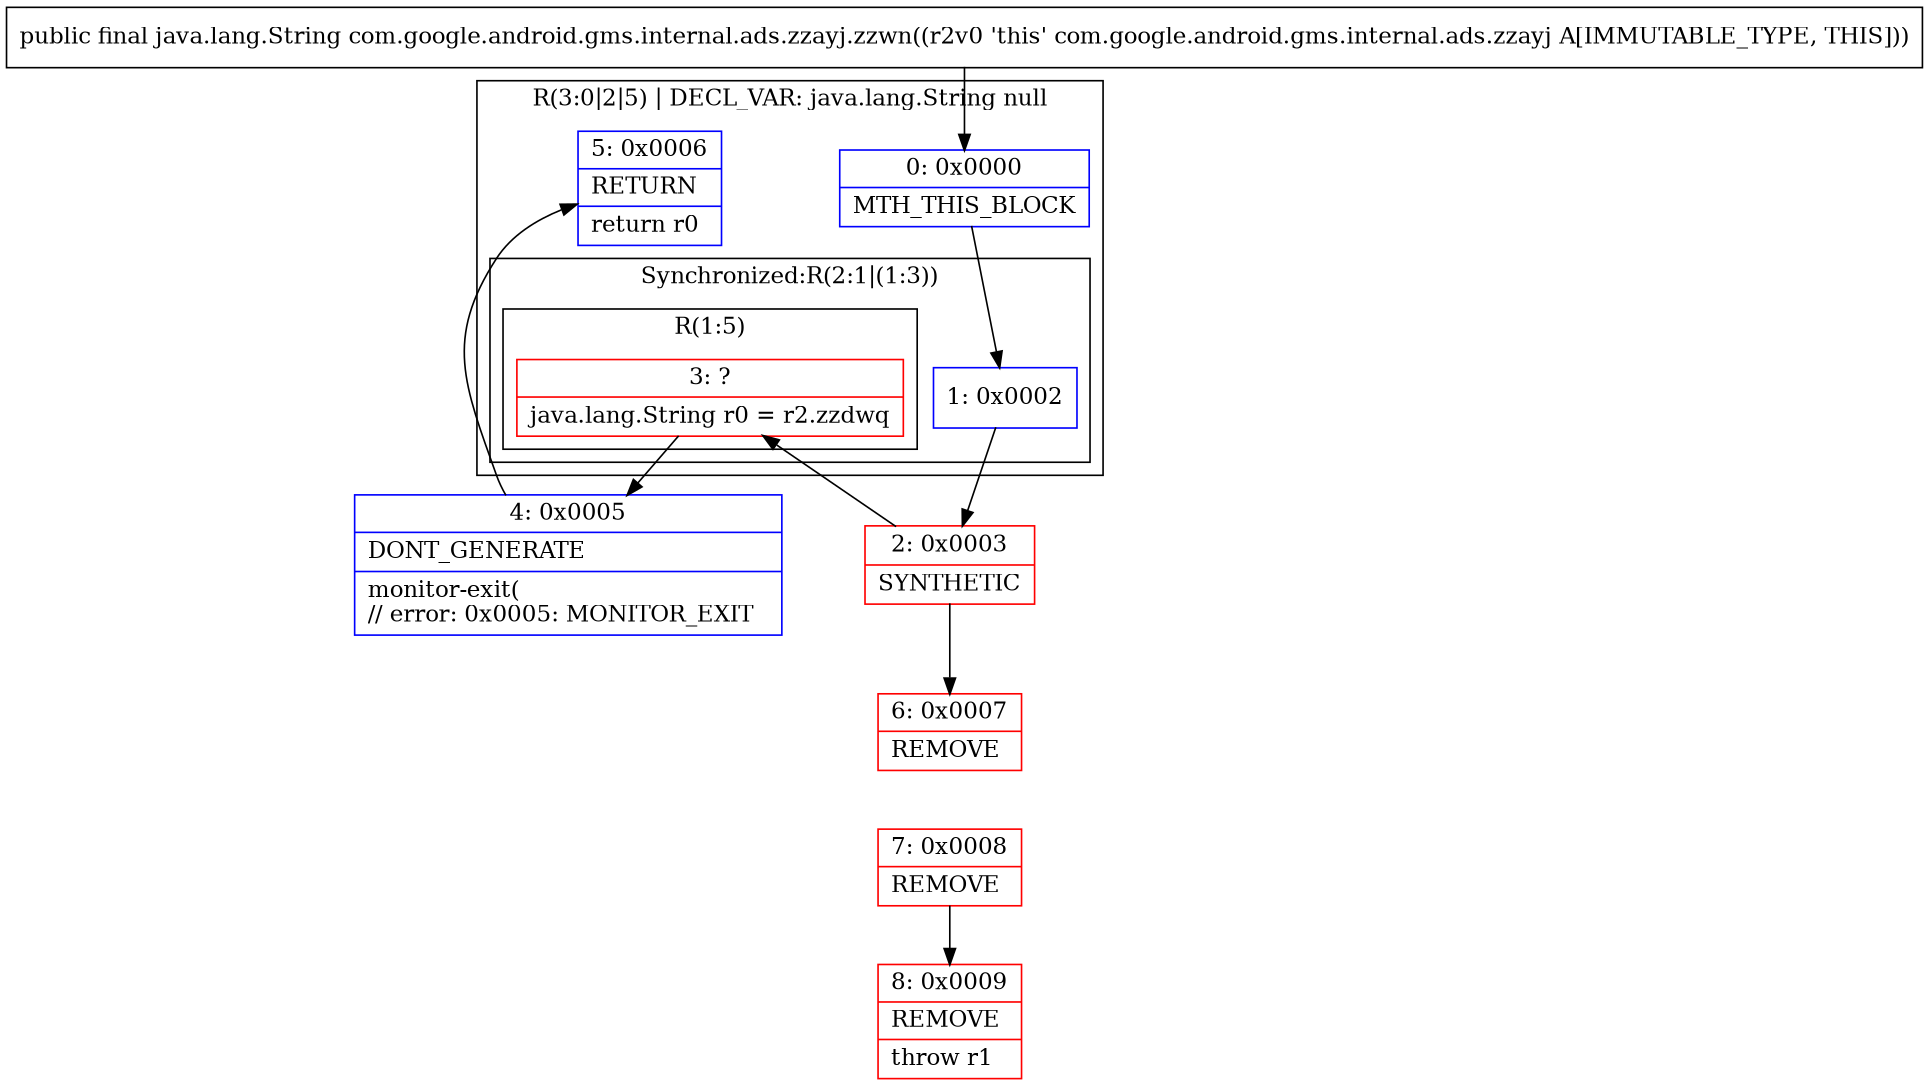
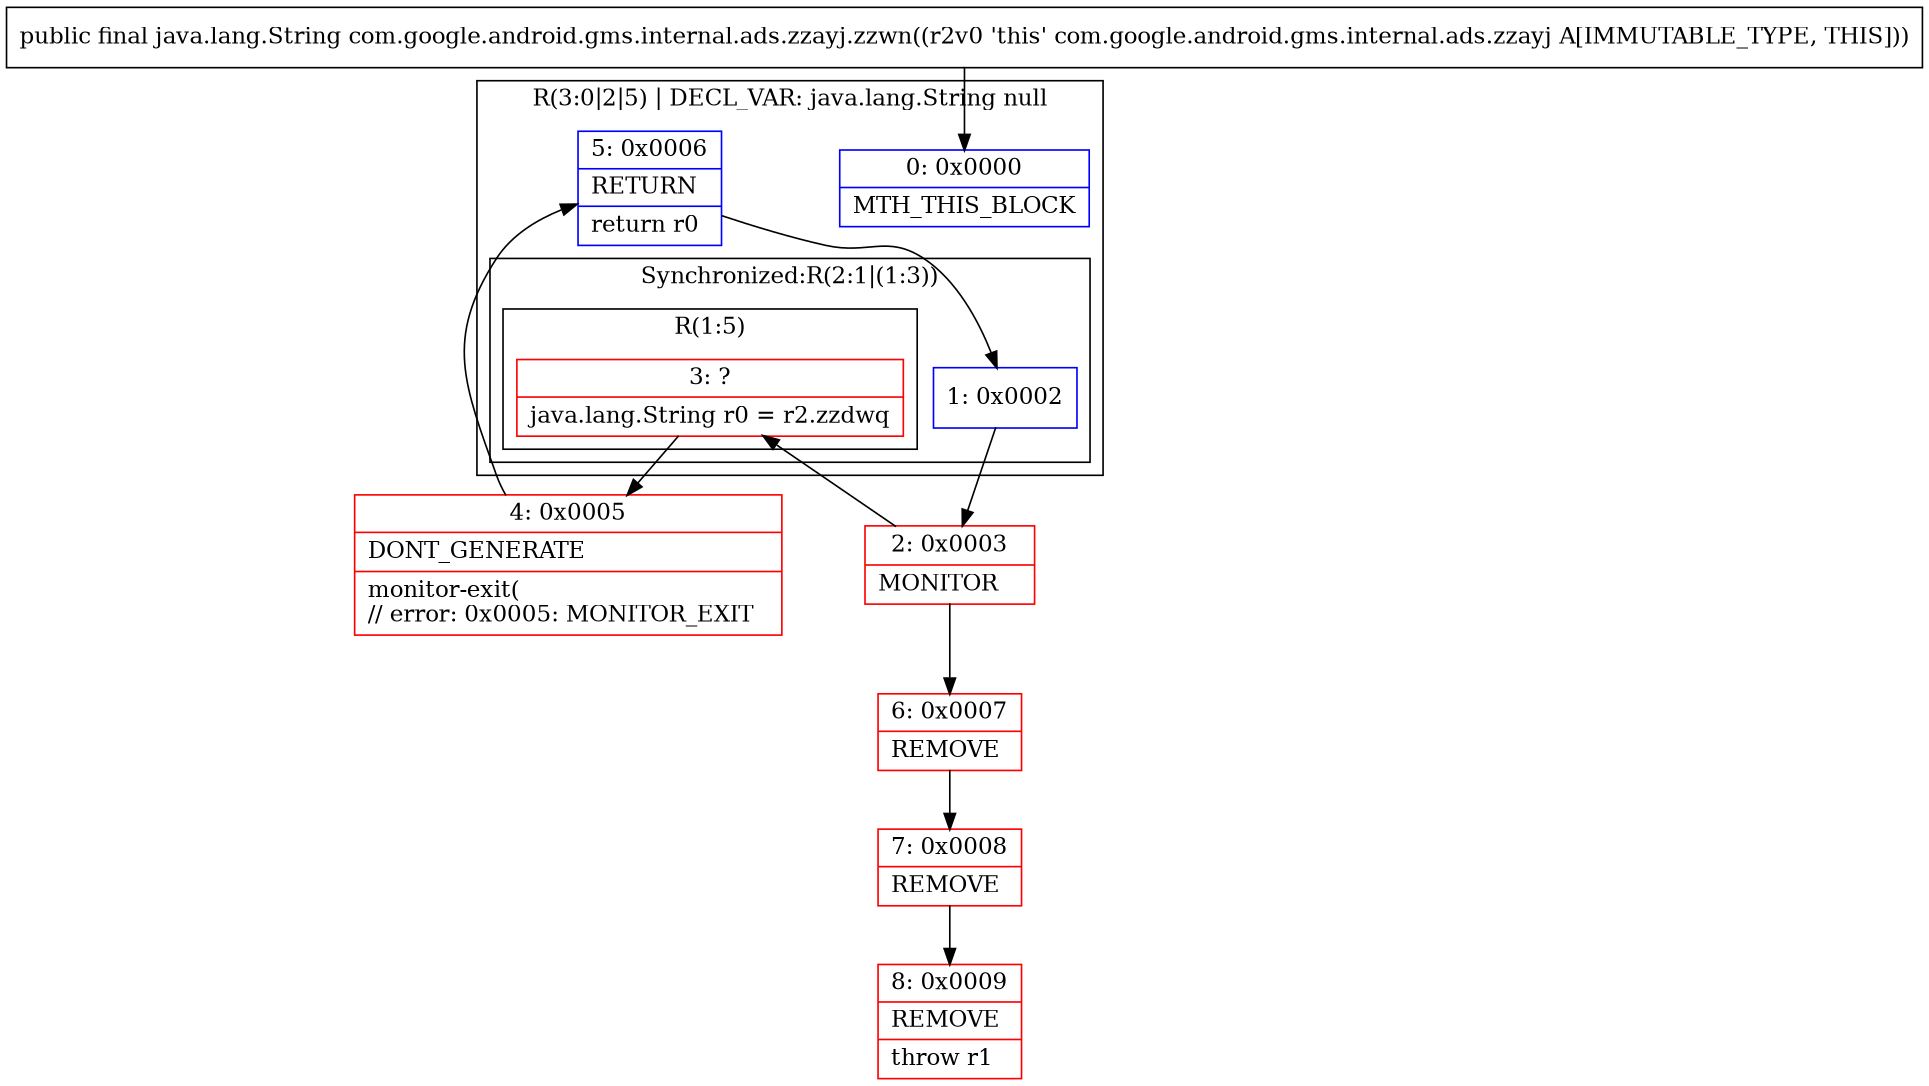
(984, 289) -> (881, 246)
(568, 565) -> (568, 565)
(950, 584) -> (938, 584)
none -> (950, 792)
